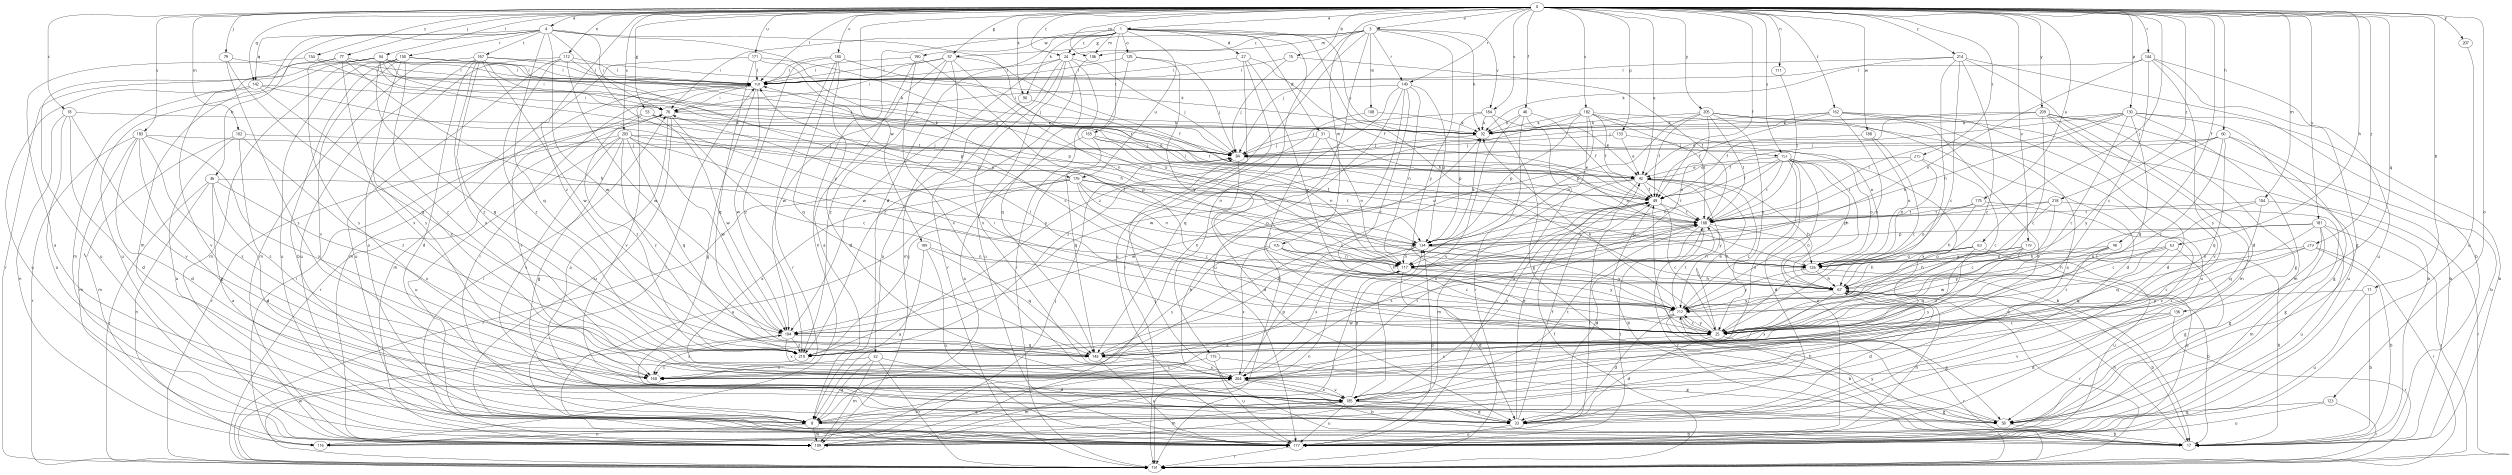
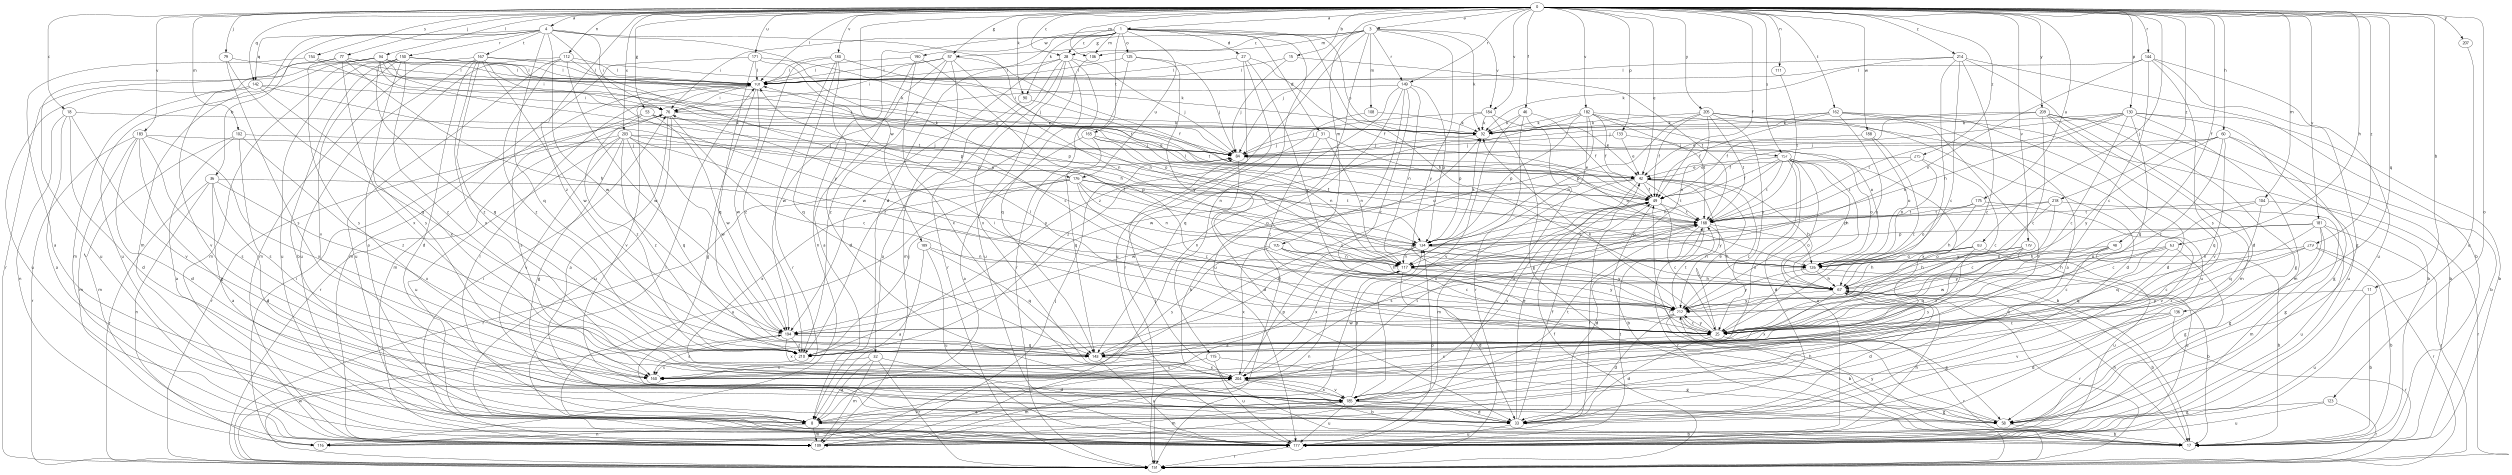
(1066, 57) -> (1066, 57)
